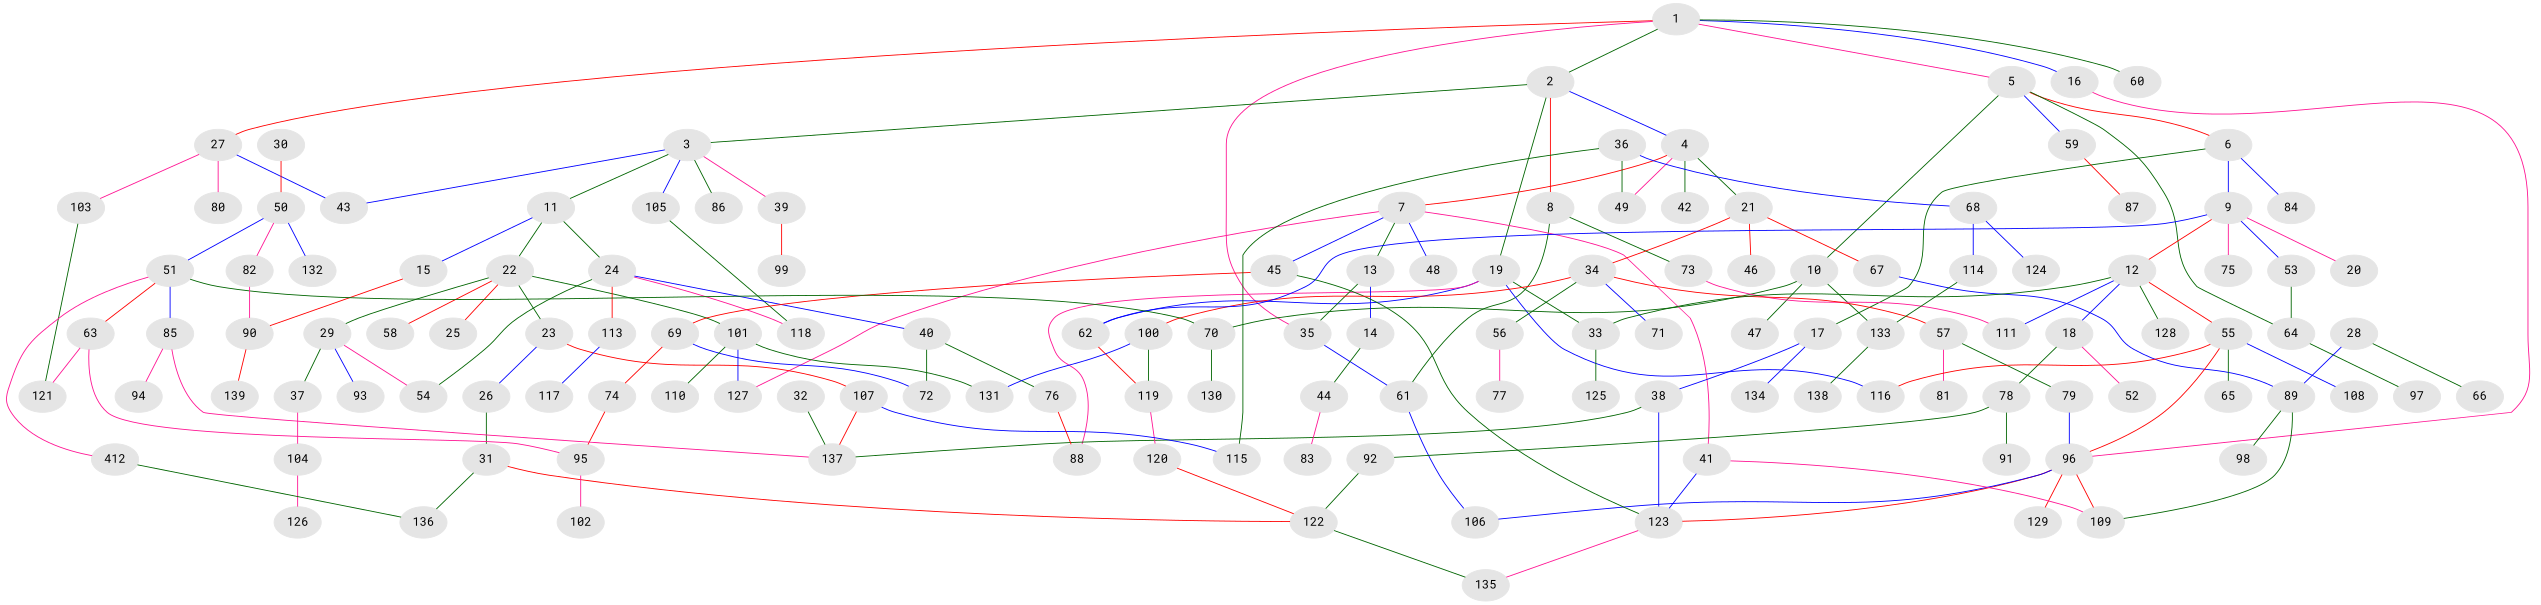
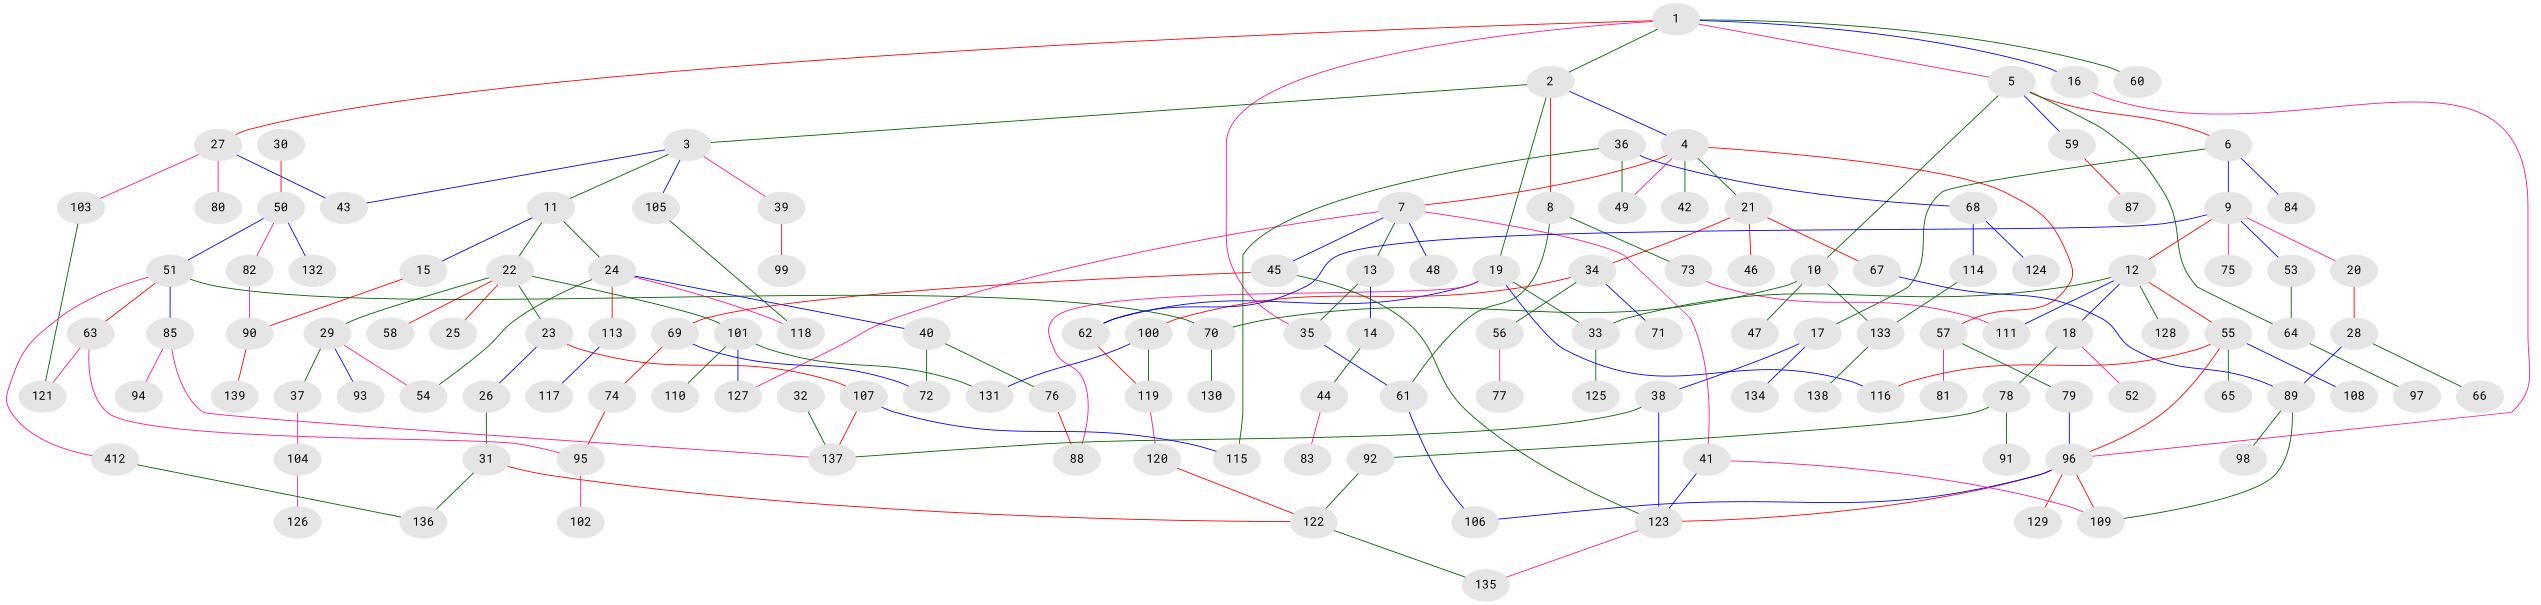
(719, 208) -> none
(1715, 294) -> (1963, 179)
none -> (2354, 302)
